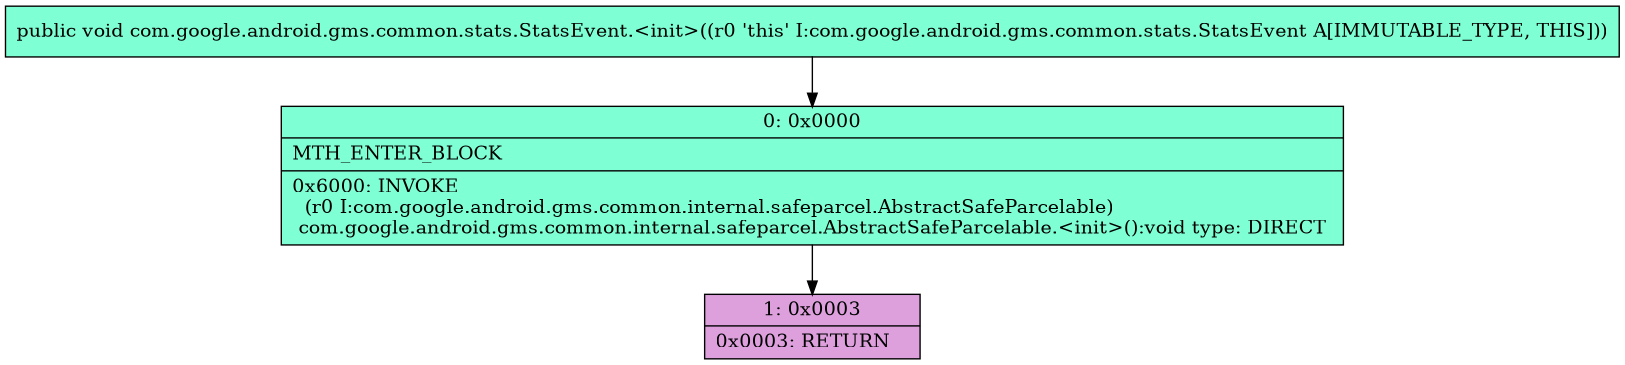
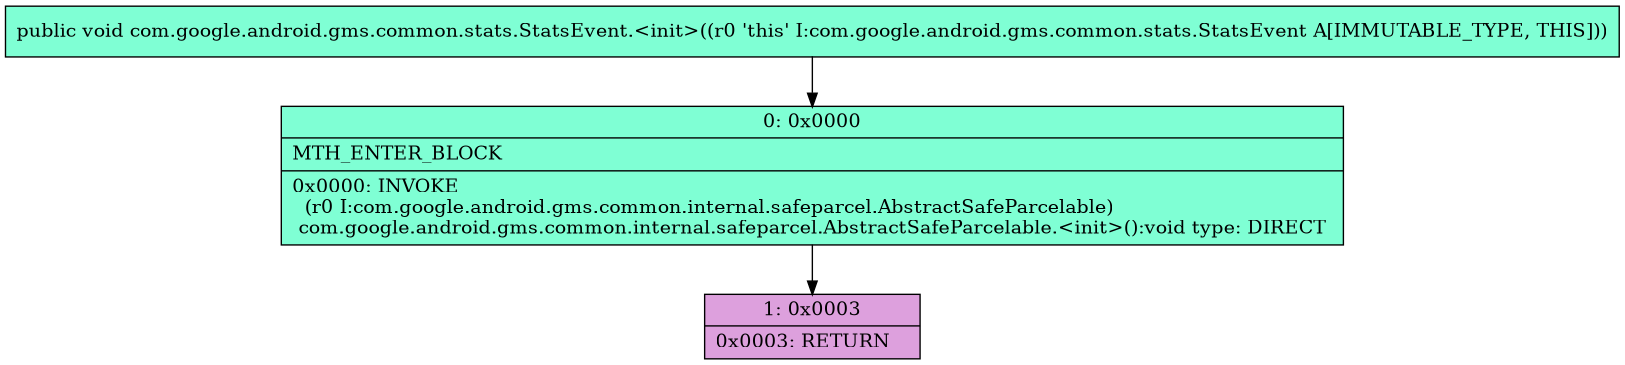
(382, 187) -> (382, 187)
